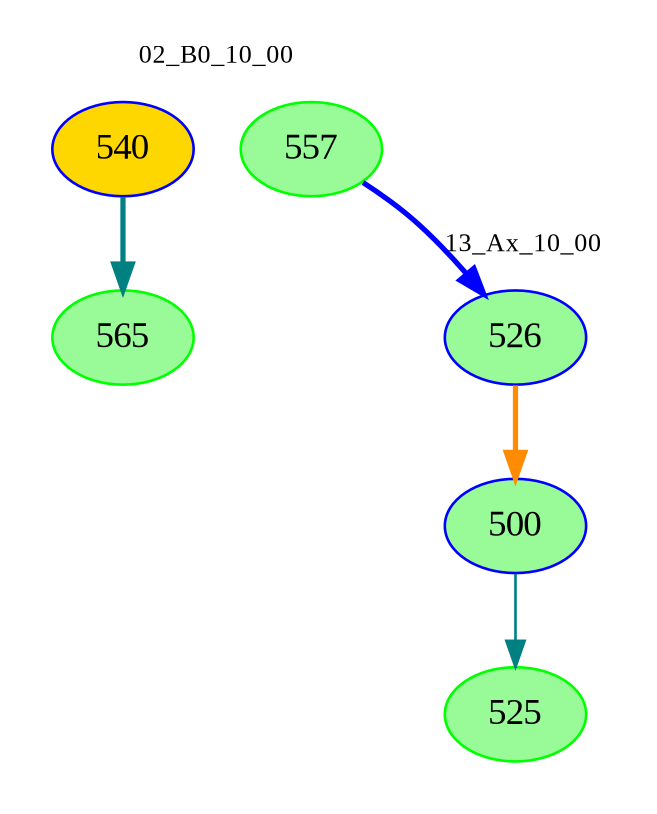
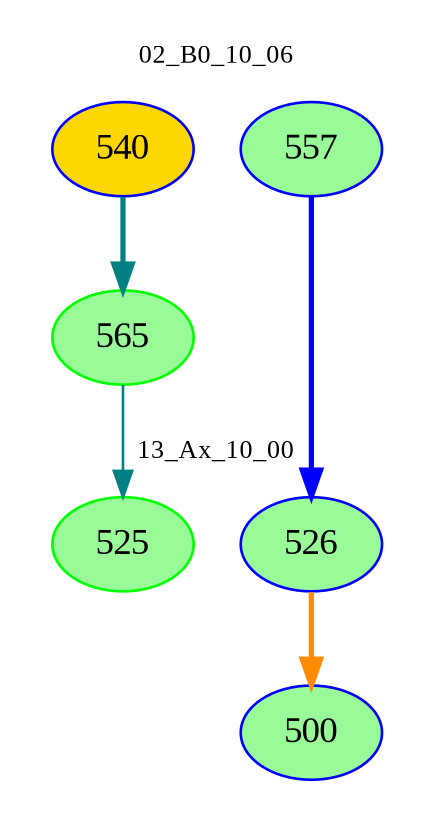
(217, 56) -> (217, 56)
(311, 149) -> (311, 149)
(515, 607) -> (123, 442)
